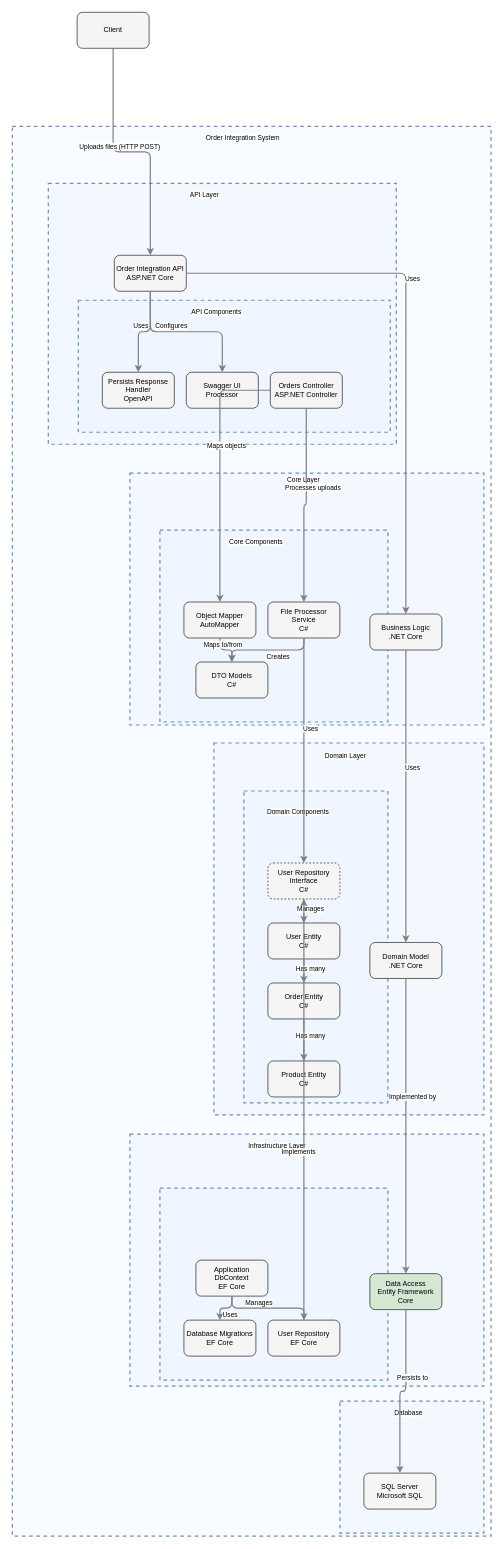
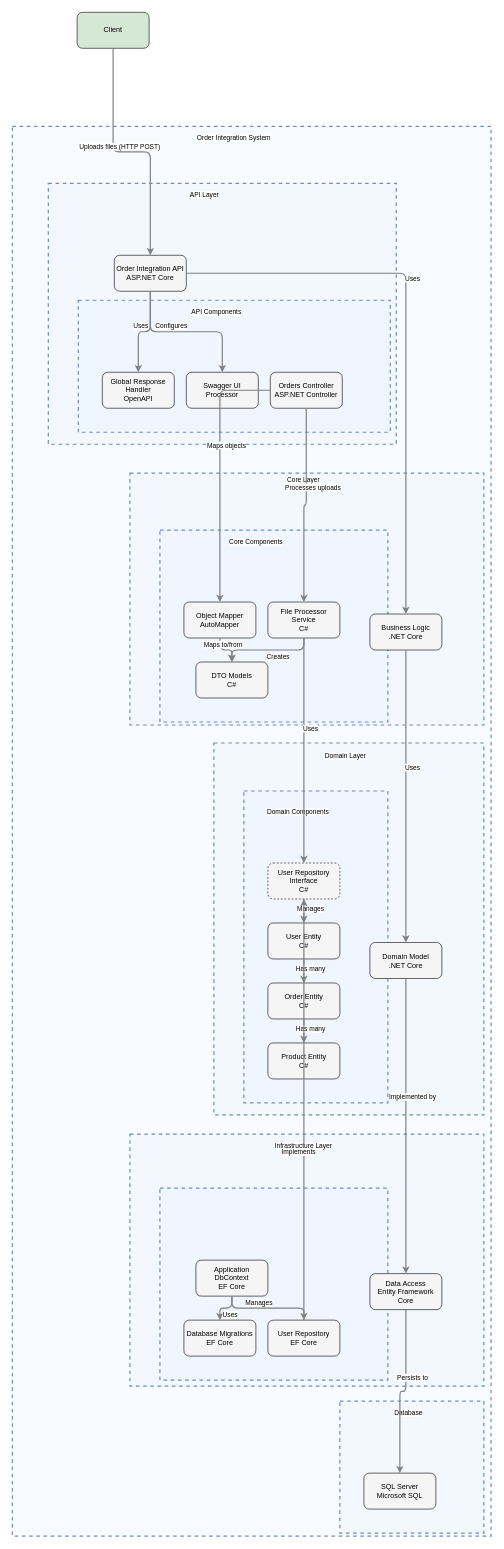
(113, 30) -> (113, 30)
(243, 138) -> (234, 138)
(138, 390) -> (138, 390)
(304, 1079) -> (304, 1061)
(277, 1146) -> (303, 1146)
(406, 1292) -> (406, 1292)
